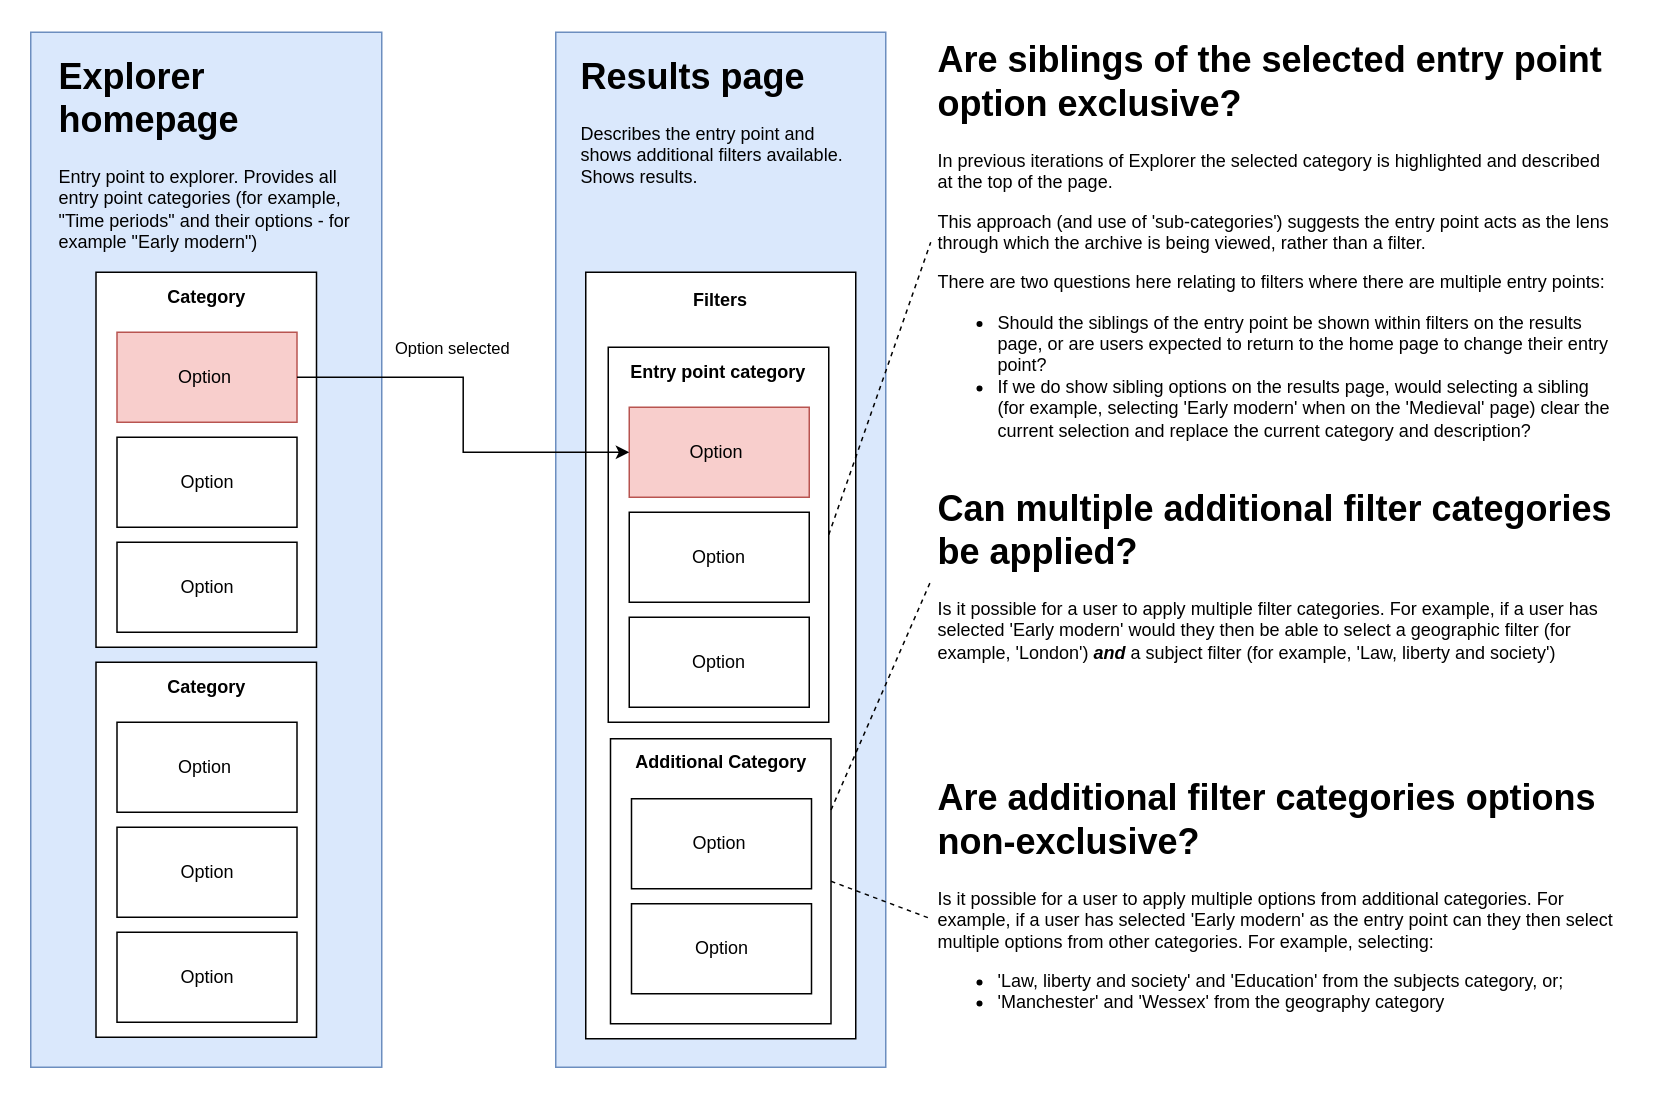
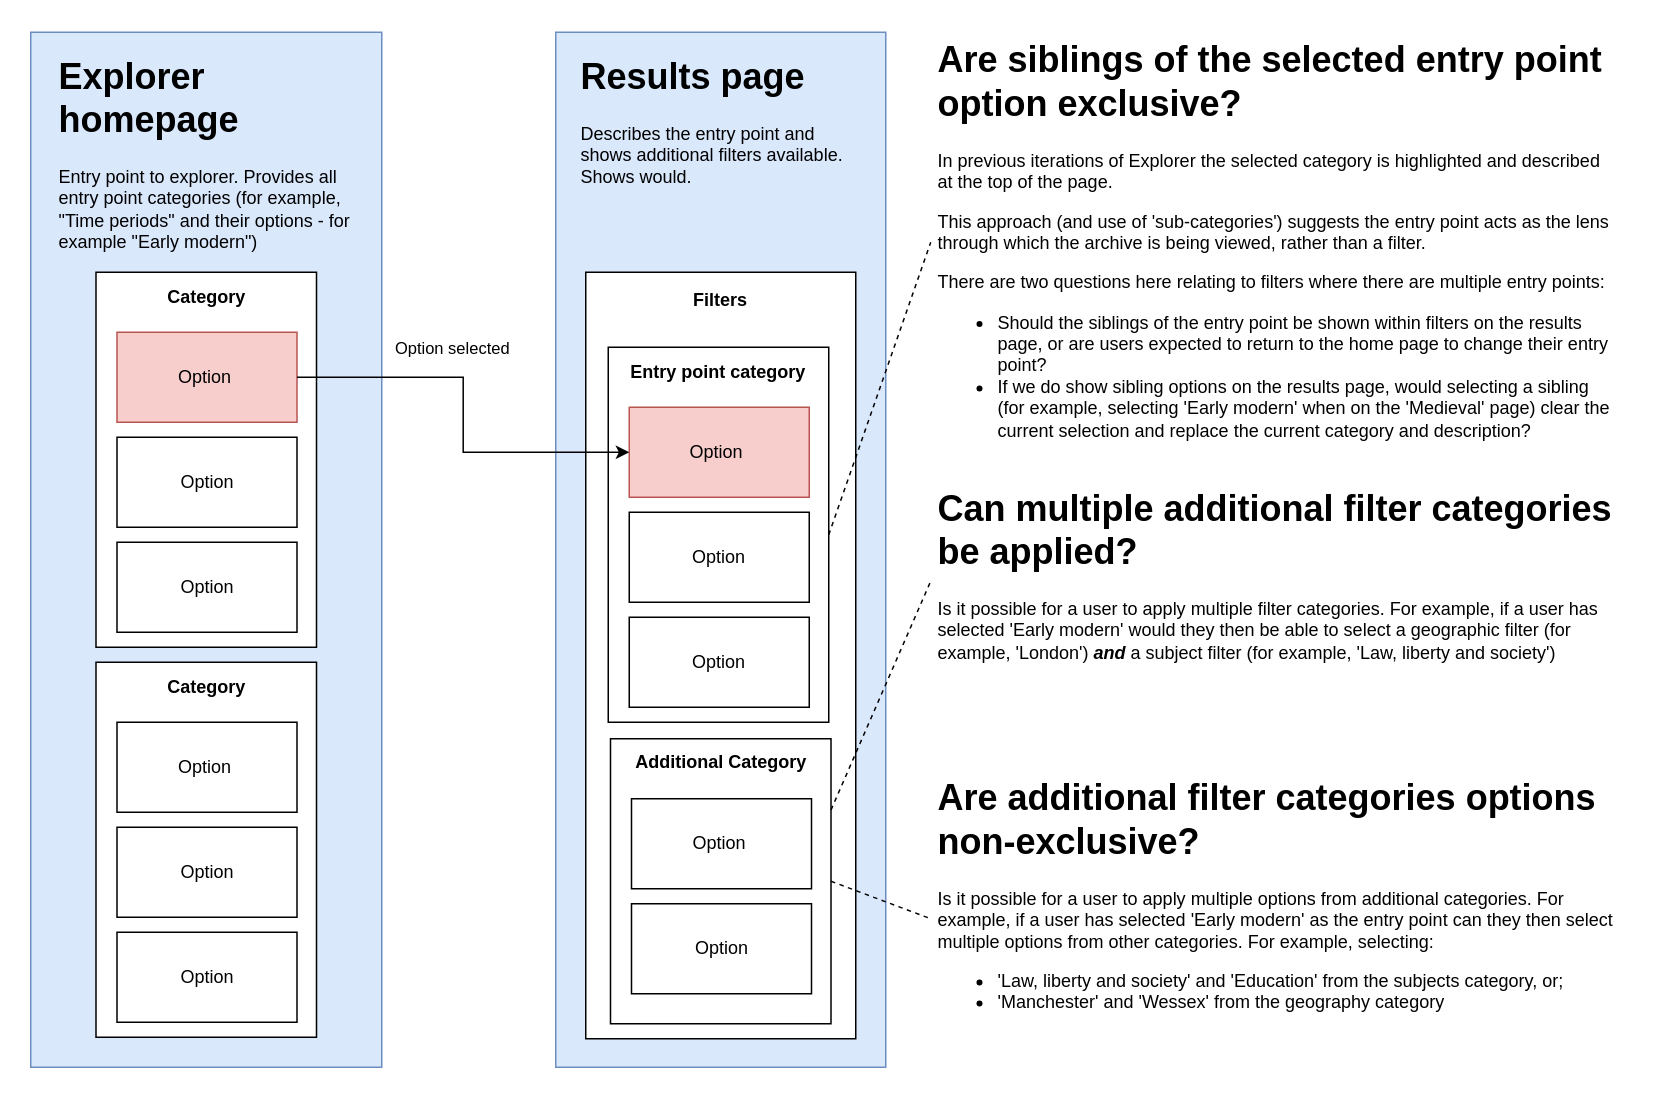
(724, 75) -> (724, 75)
